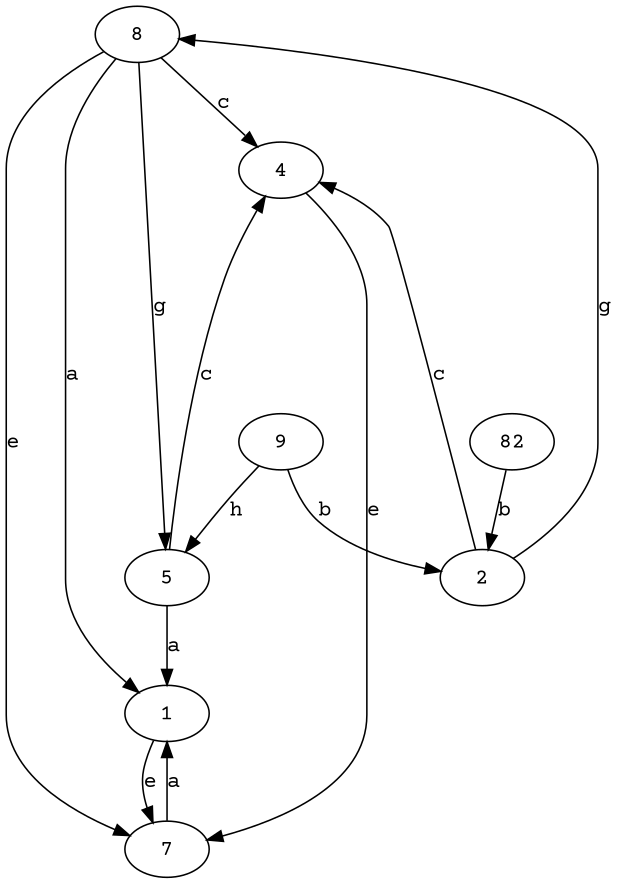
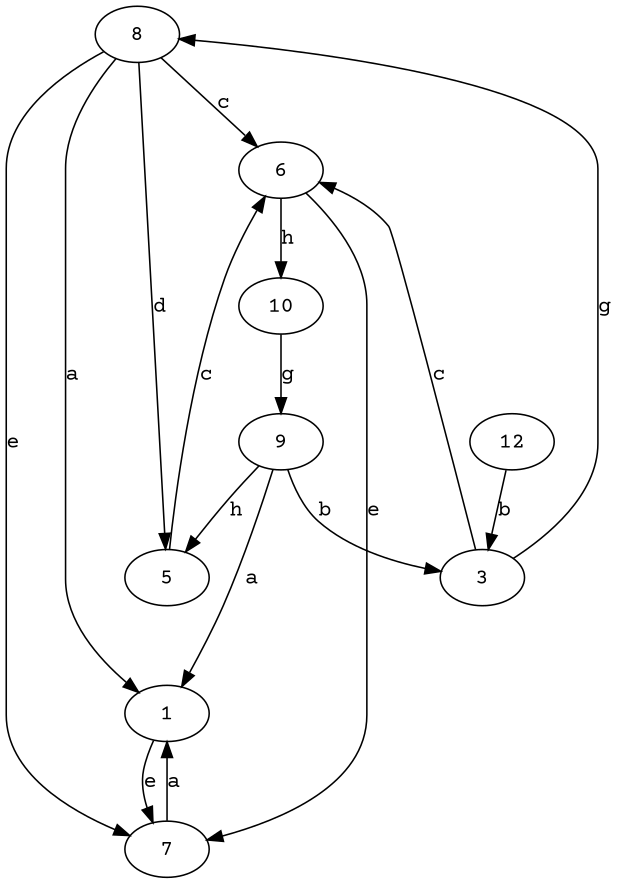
(281, 170) -> (281, 170)
(160, 306) -> (160, 306)
none -> (281, 306)
(512, 442) -> (512, 442)
(482, 578) -> (482, 578)
(167, 638) -> (237, 573)
